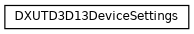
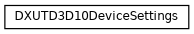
(97, 17) -> (97, 17)
